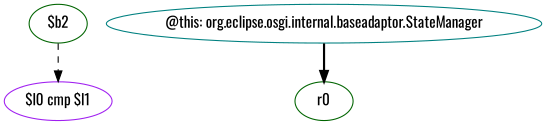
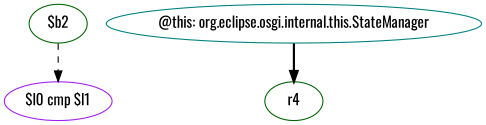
(324, 24) -> (294, 24)
(324, 101) -> (294, 101)
